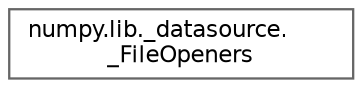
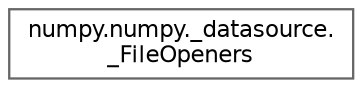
(181, 44) -> (181, 44)
